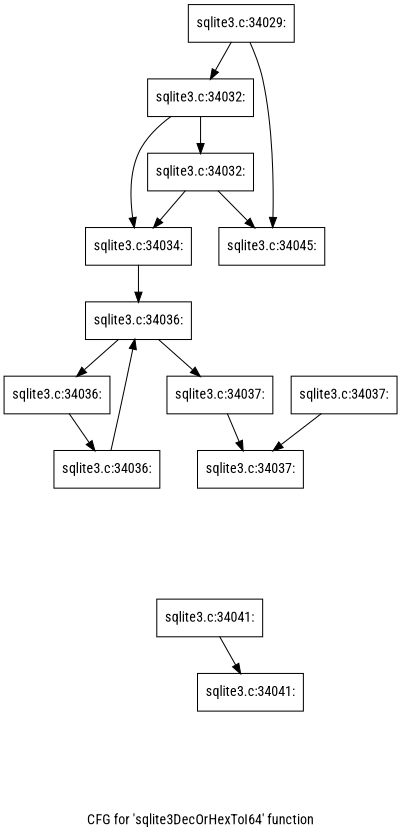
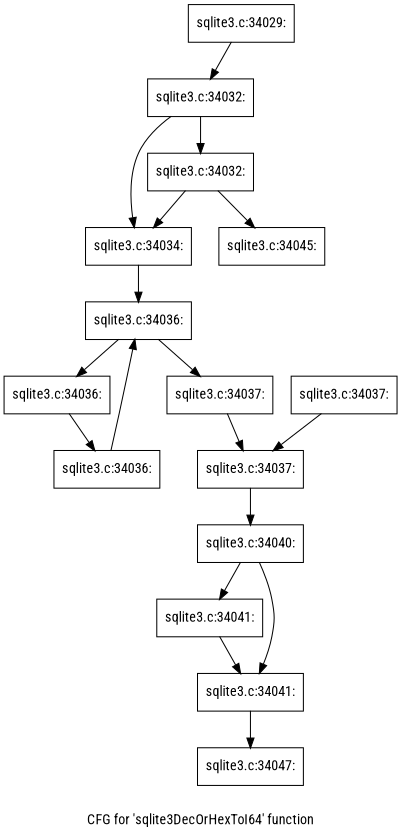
(270, 128) -> none
none -> (250, 544)
none -> (250, 767)
